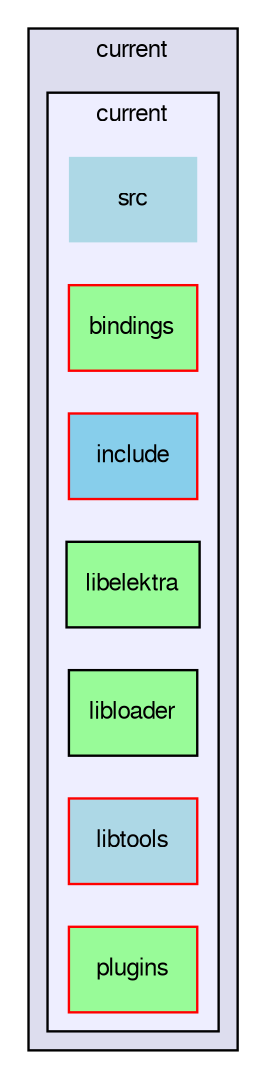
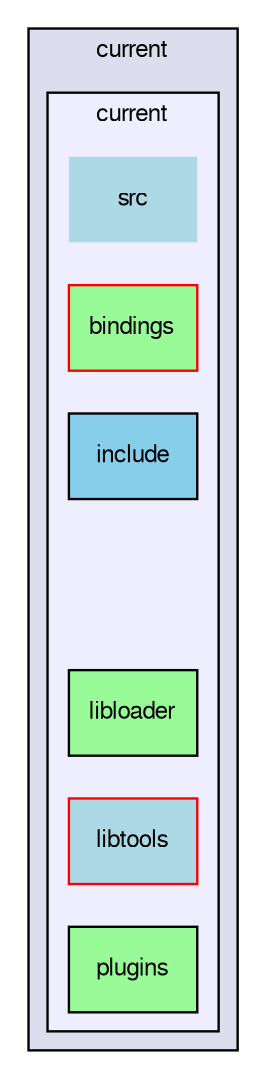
(133, 456) -> (133, 456)
(133, 585) -> none
(133, 970) -> (133, 970)
